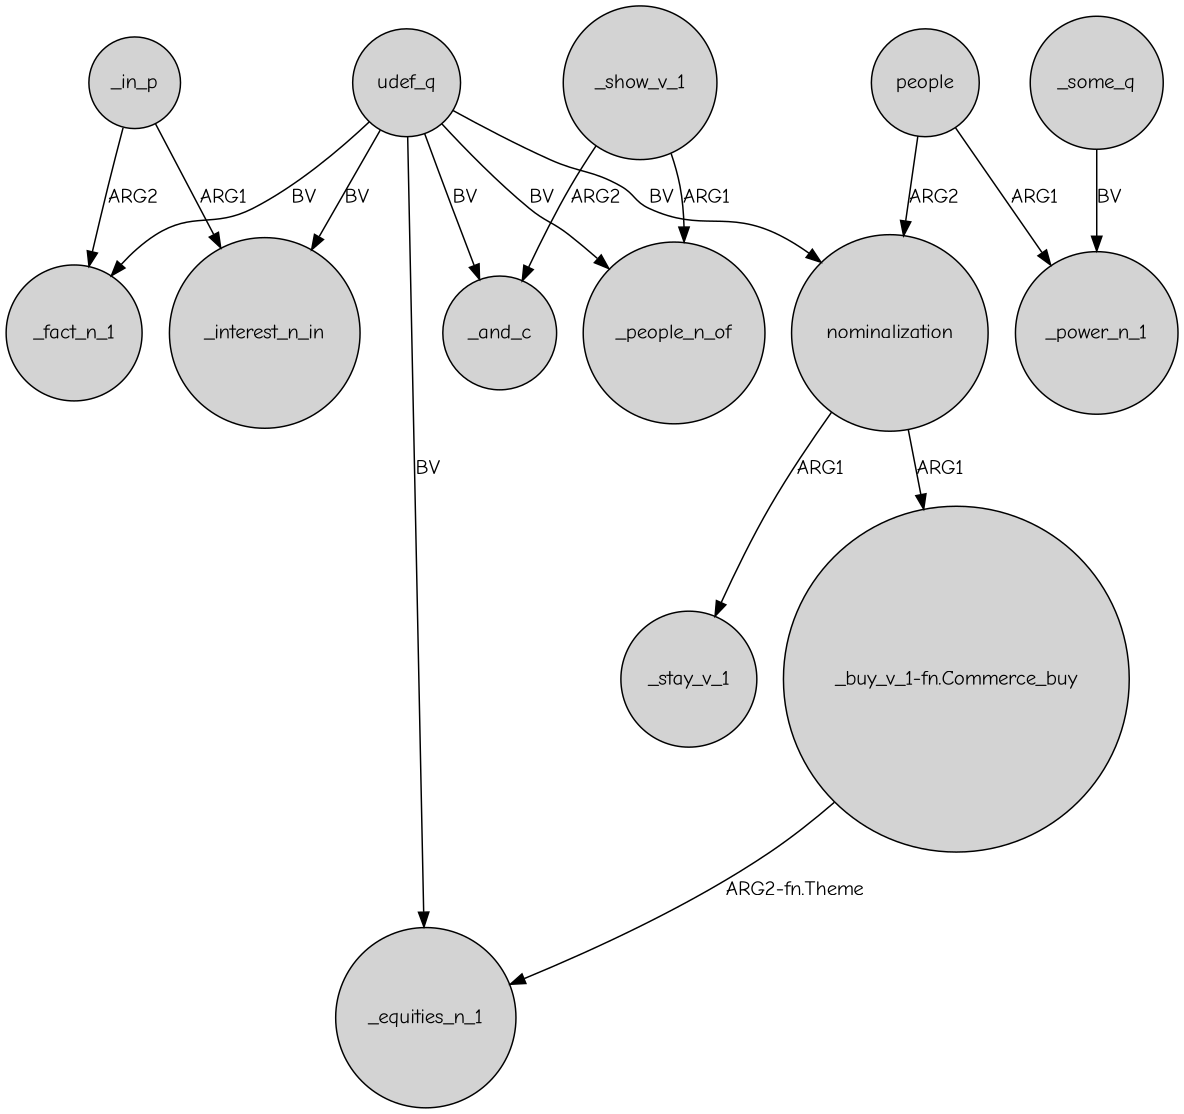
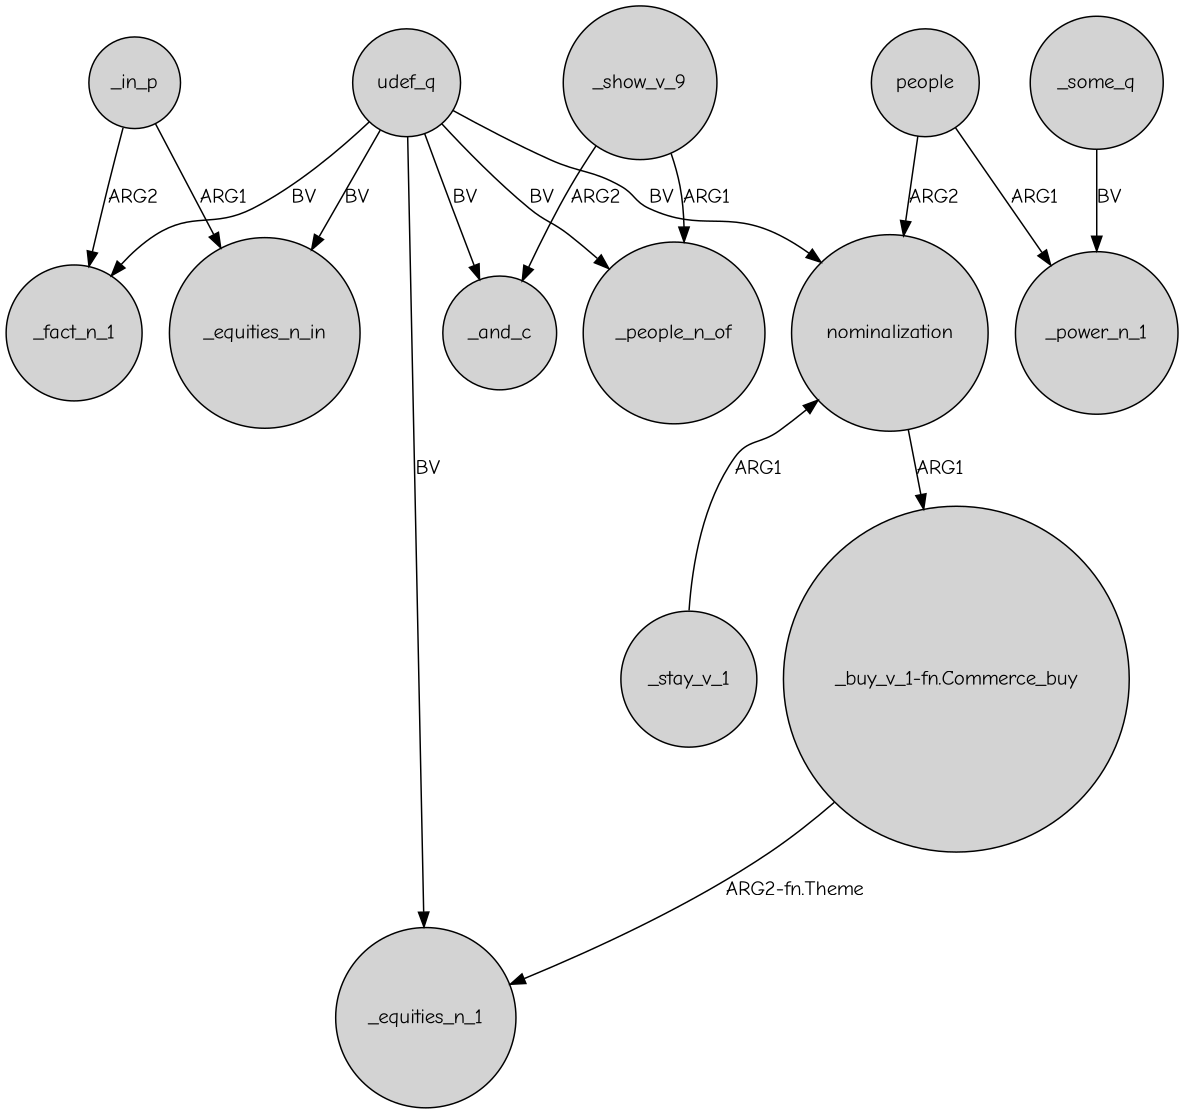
(640, 83) -> (640, 83)
(265, 333) -> (265, 333)
(771, 504) -> (717, 490)
